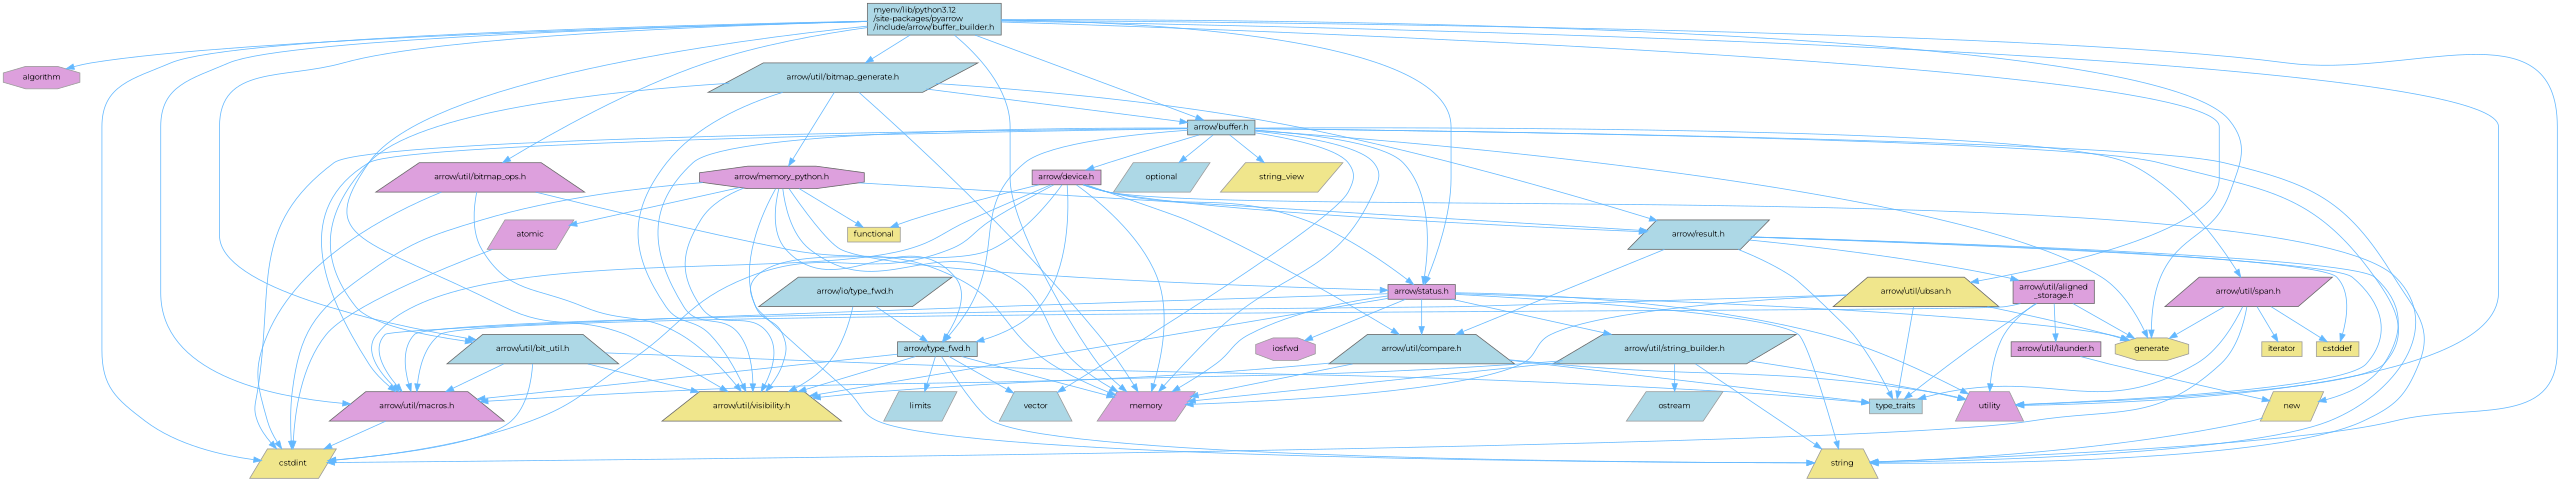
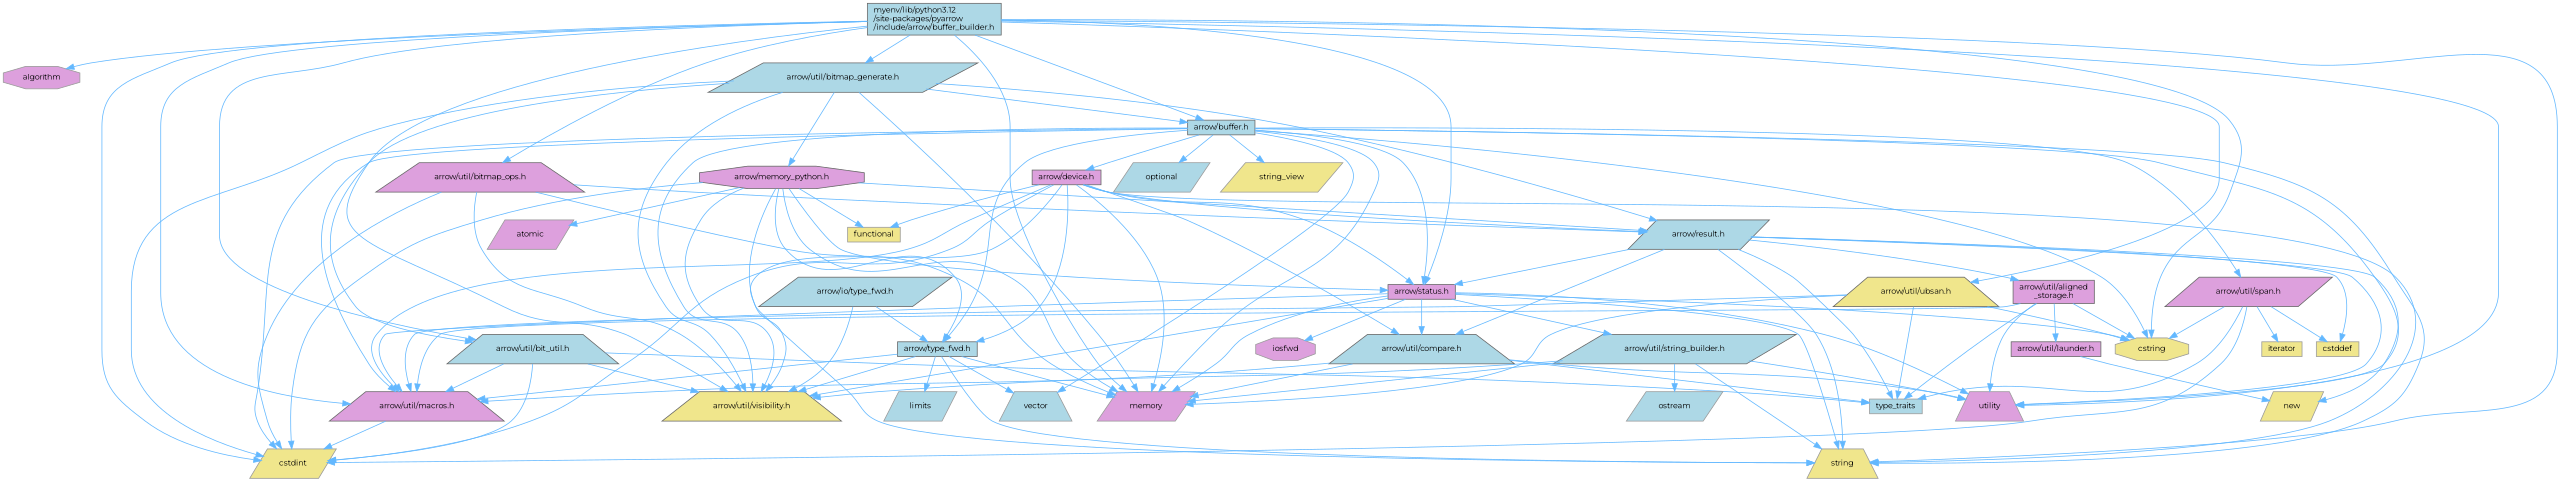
none -> (1080, 210)
none -> (1546, 266)
(369, 304) -> (292, 167)
(2152, 349) -> (2152, 349)
(2071, 448) -> (1806, 322)
